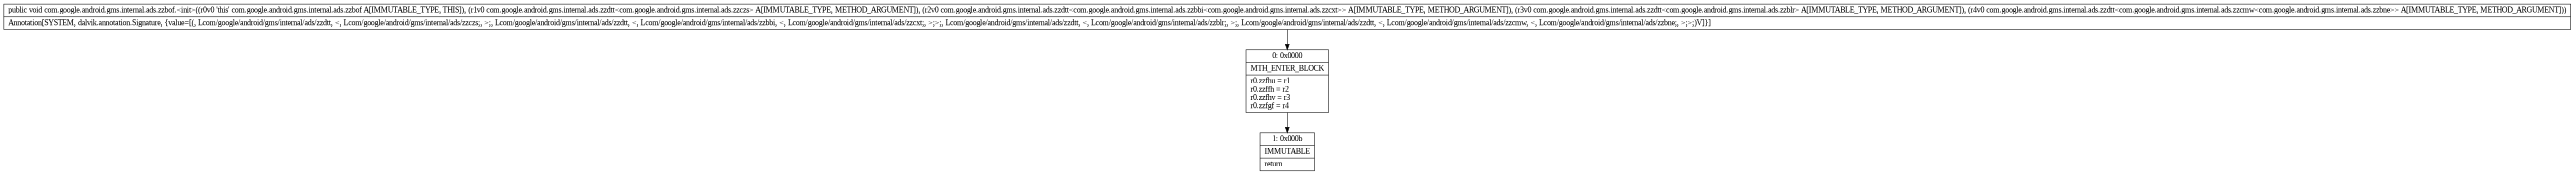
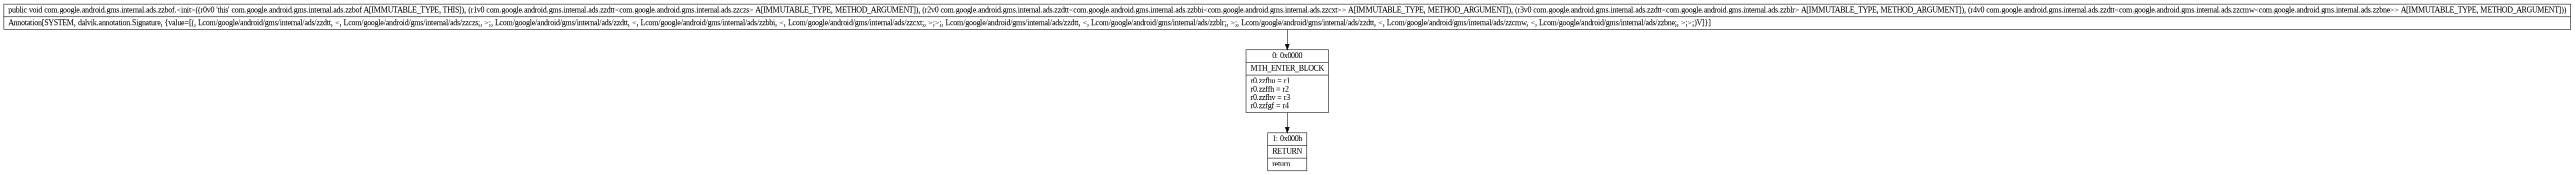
(1287, 152) -> (1287, 152)
